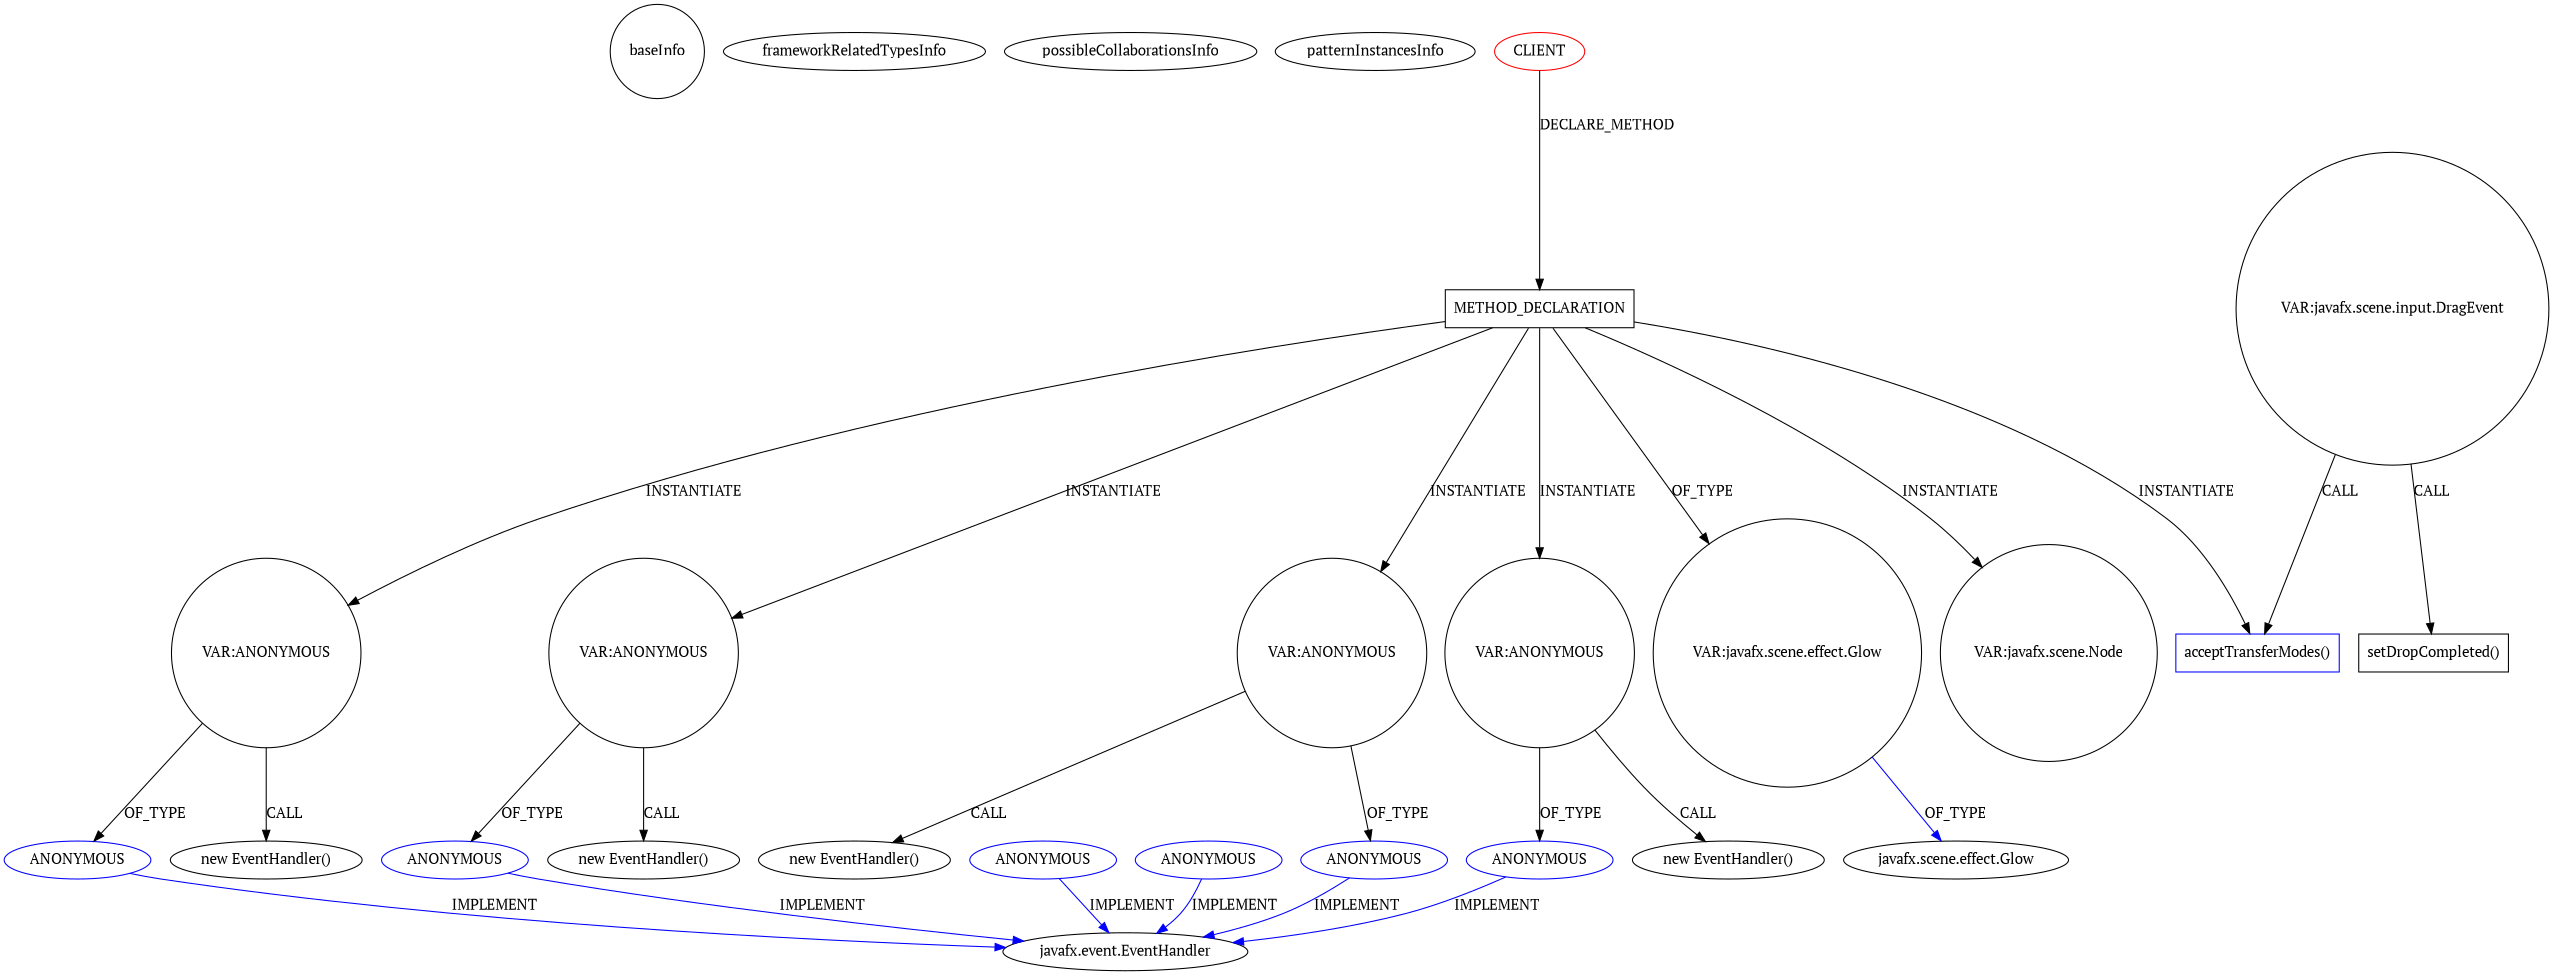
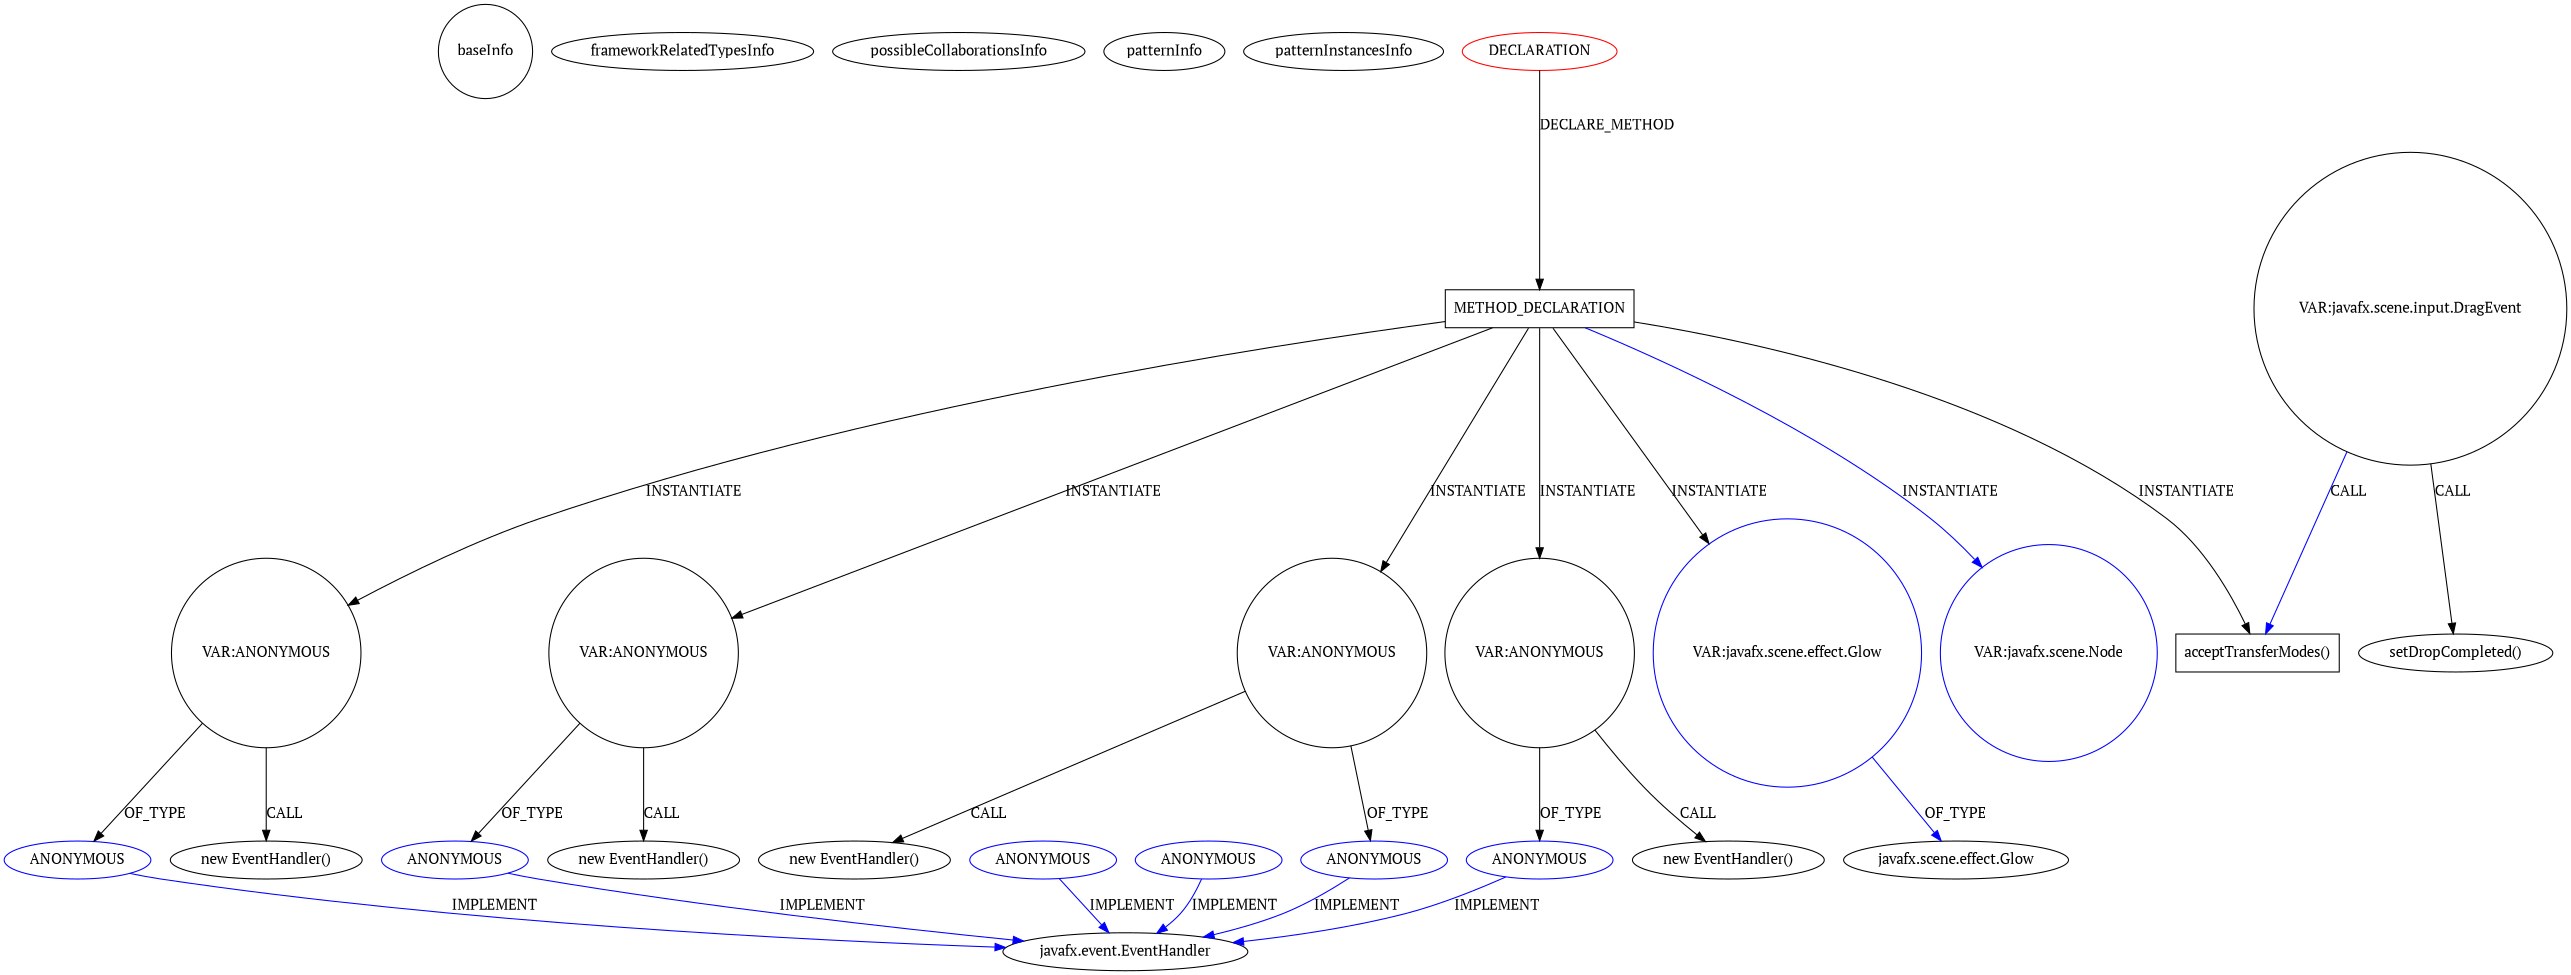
none -> (1164, 51)
(1540, 51) -> (1540, 51)
(1790, 427) -> (1790, 427)
(1702, 492) -> (1719, 492)
(2302, 539) -> (2308, 538)
(1787, 653) -> (1787, 653)
(2049, 653) -> (2049, 653)
(2257, 653) -> (2257, 653)
(2434, 653) -> (2456, 653)
